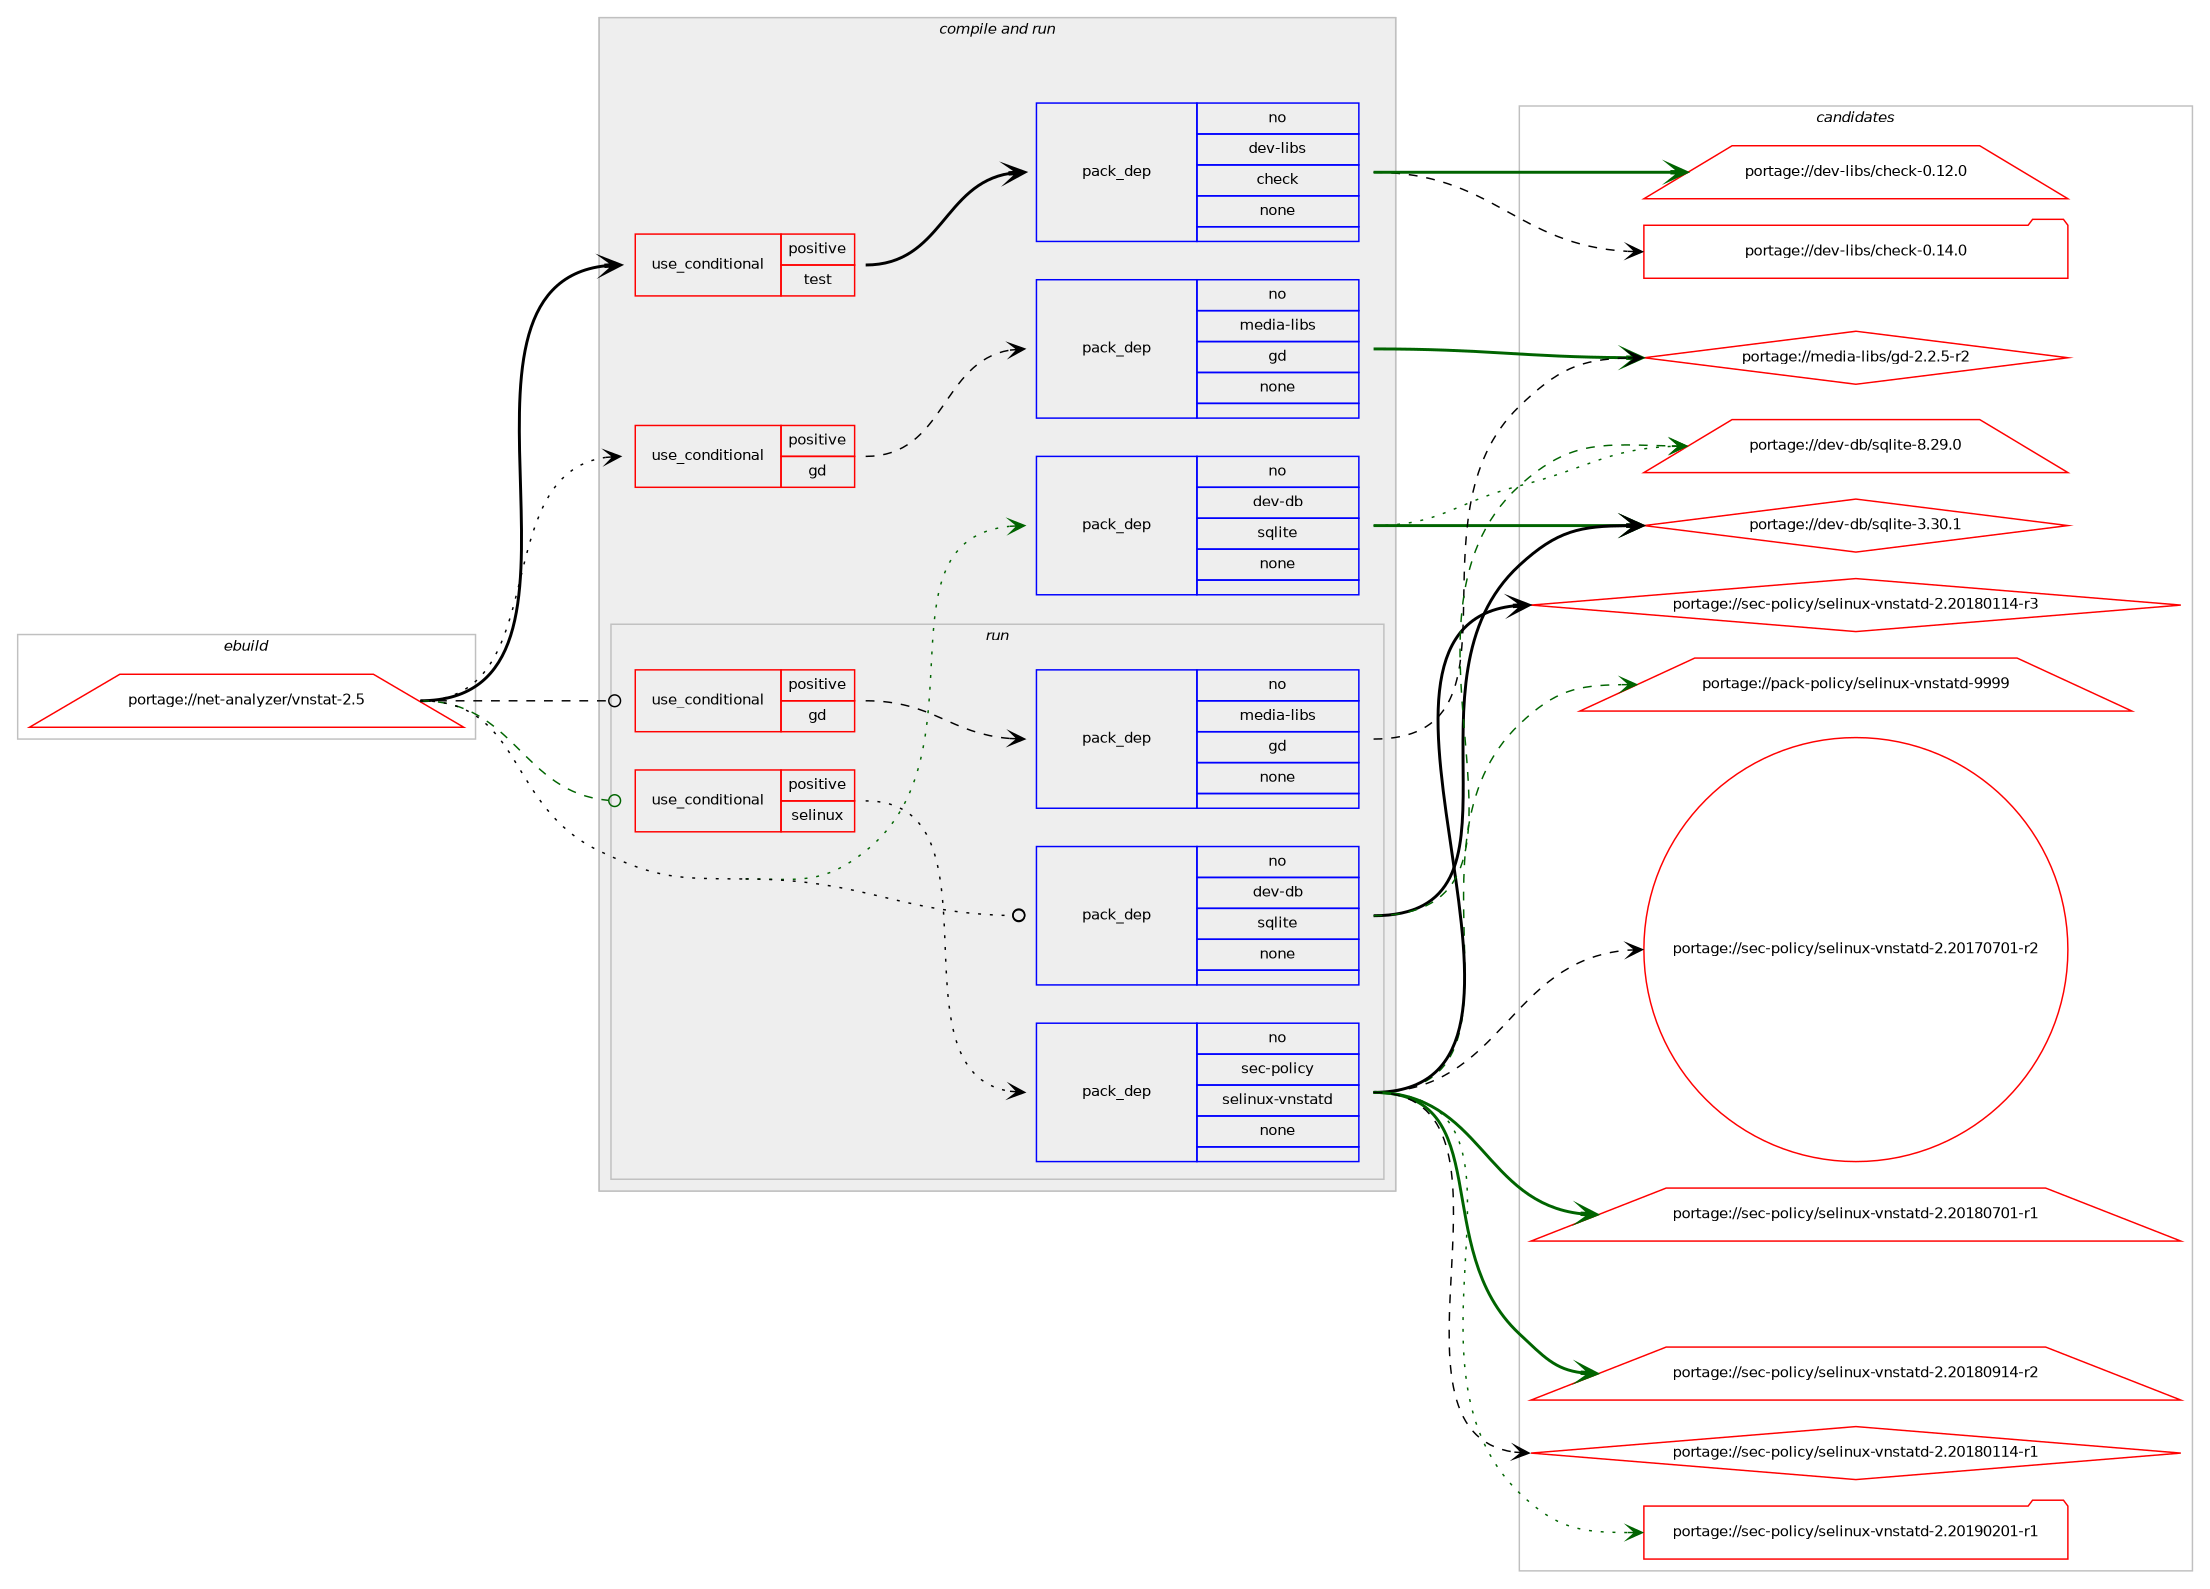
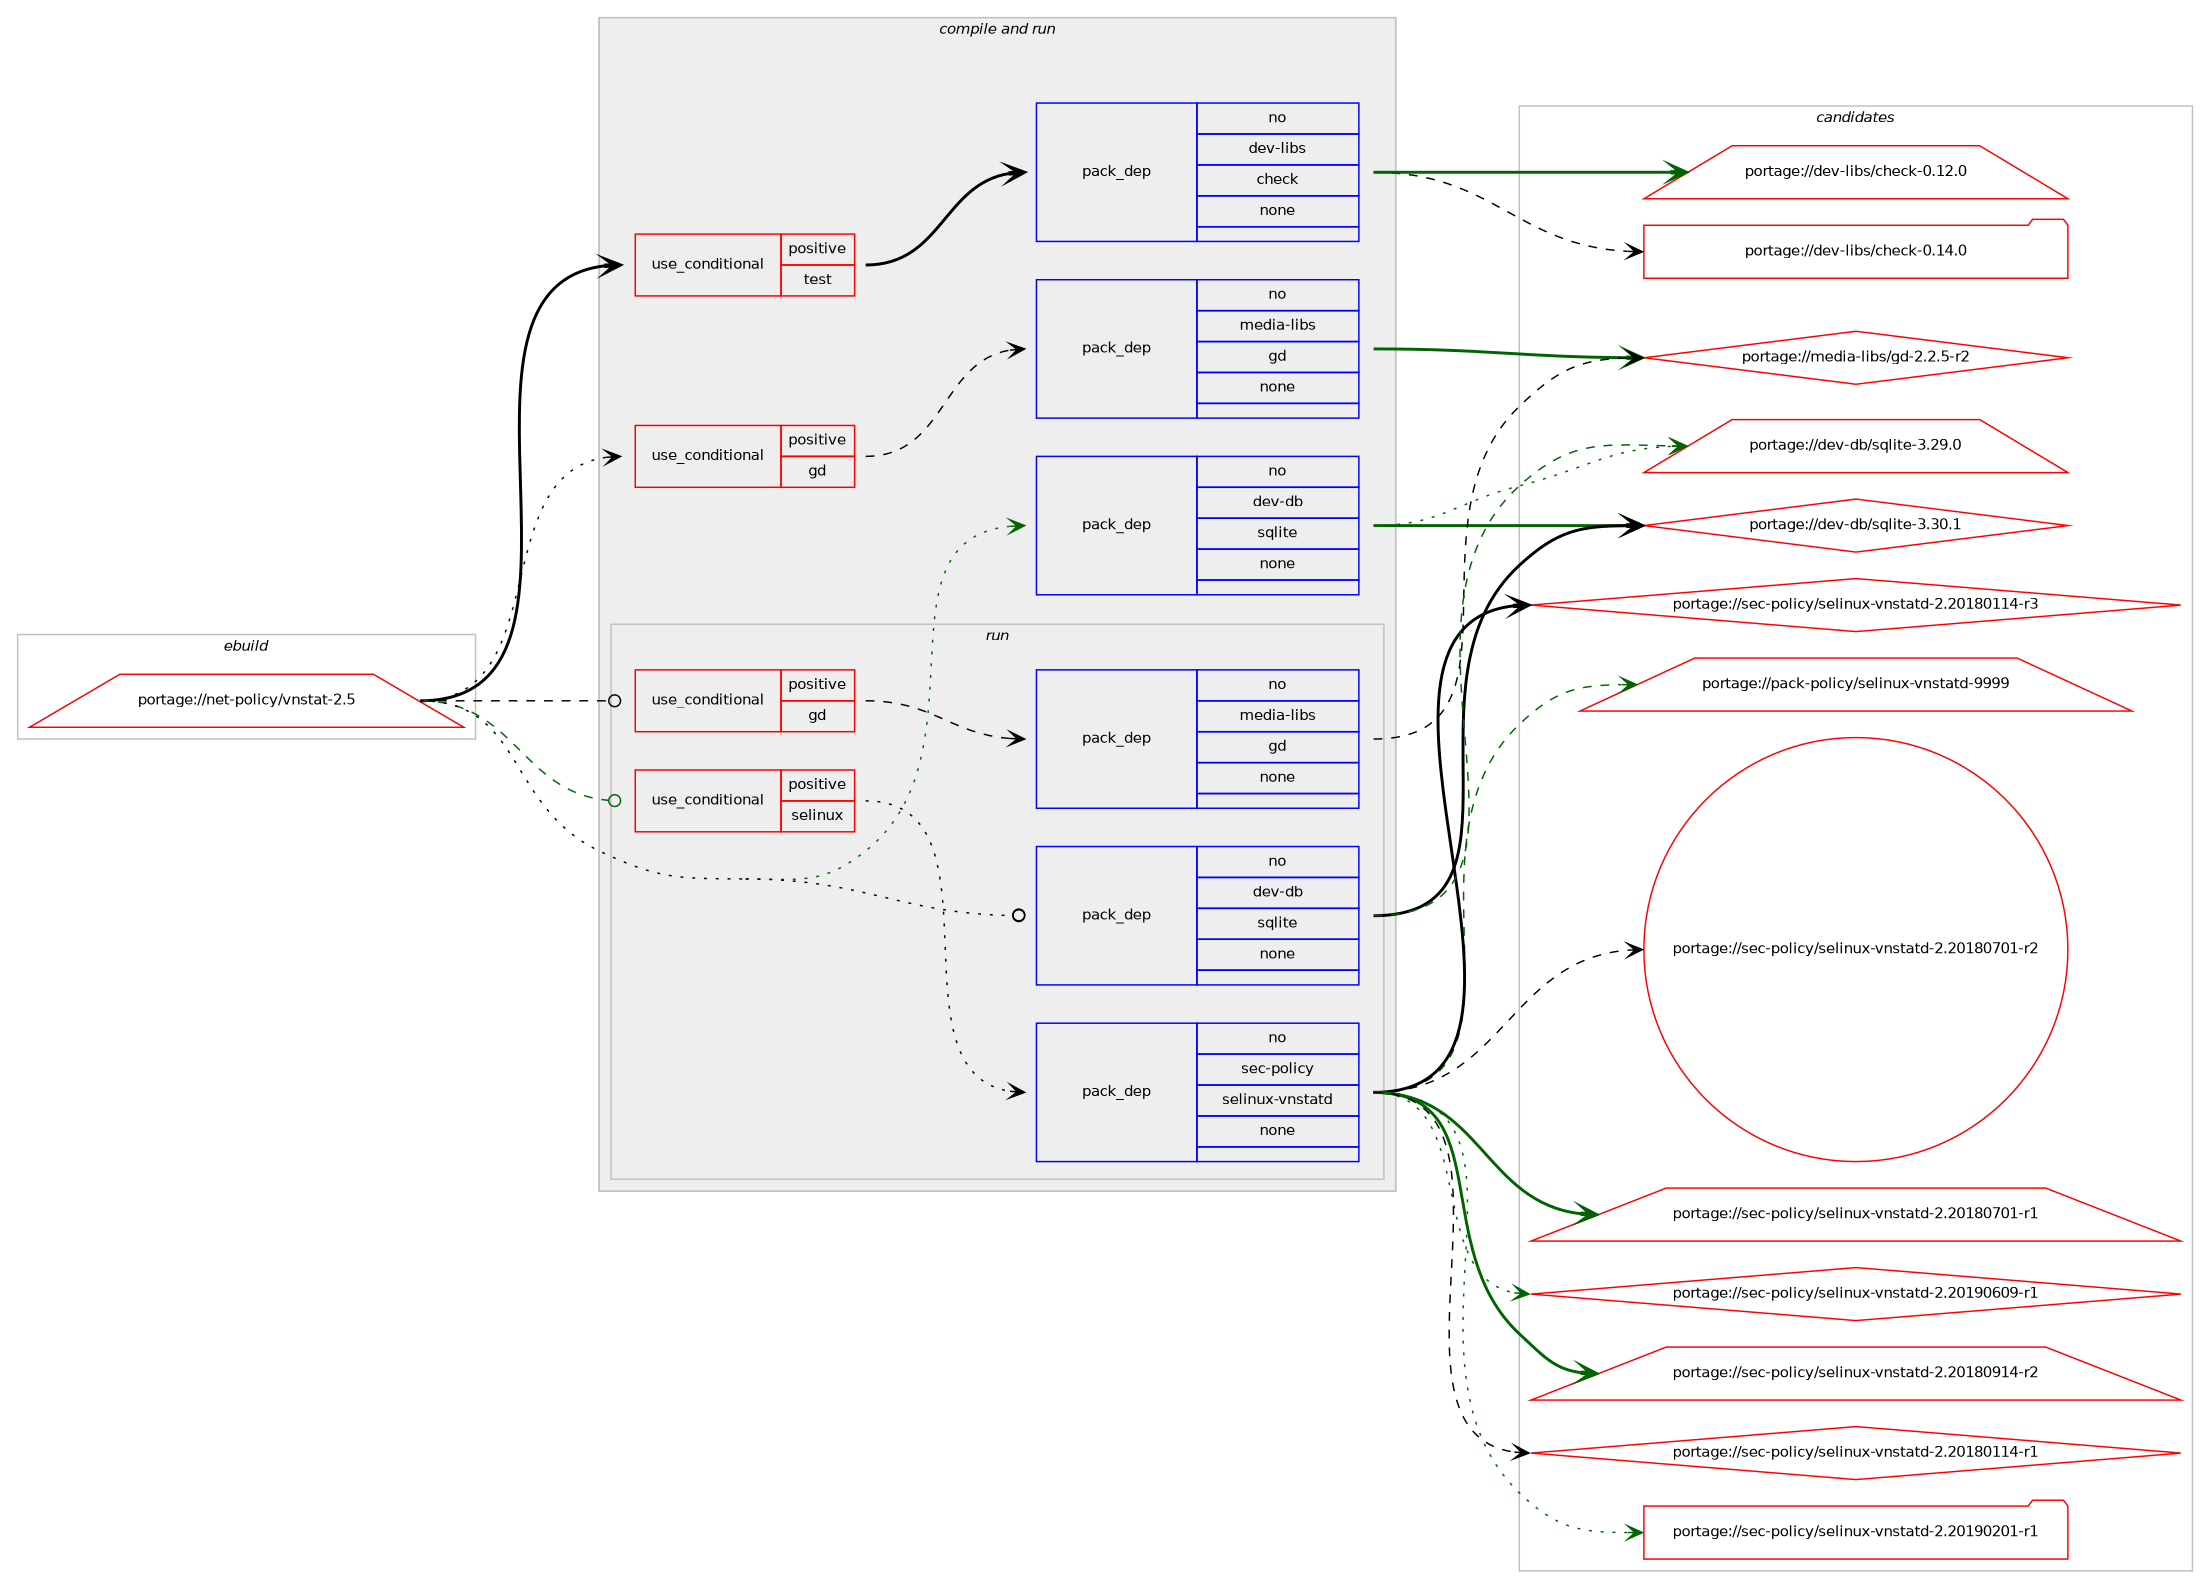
(1856, 446) -> (1856, 446)
(247, 701) -> (247, 701)
(1856, 950) -> (1856, 950)
none -> (1856, 1294)
